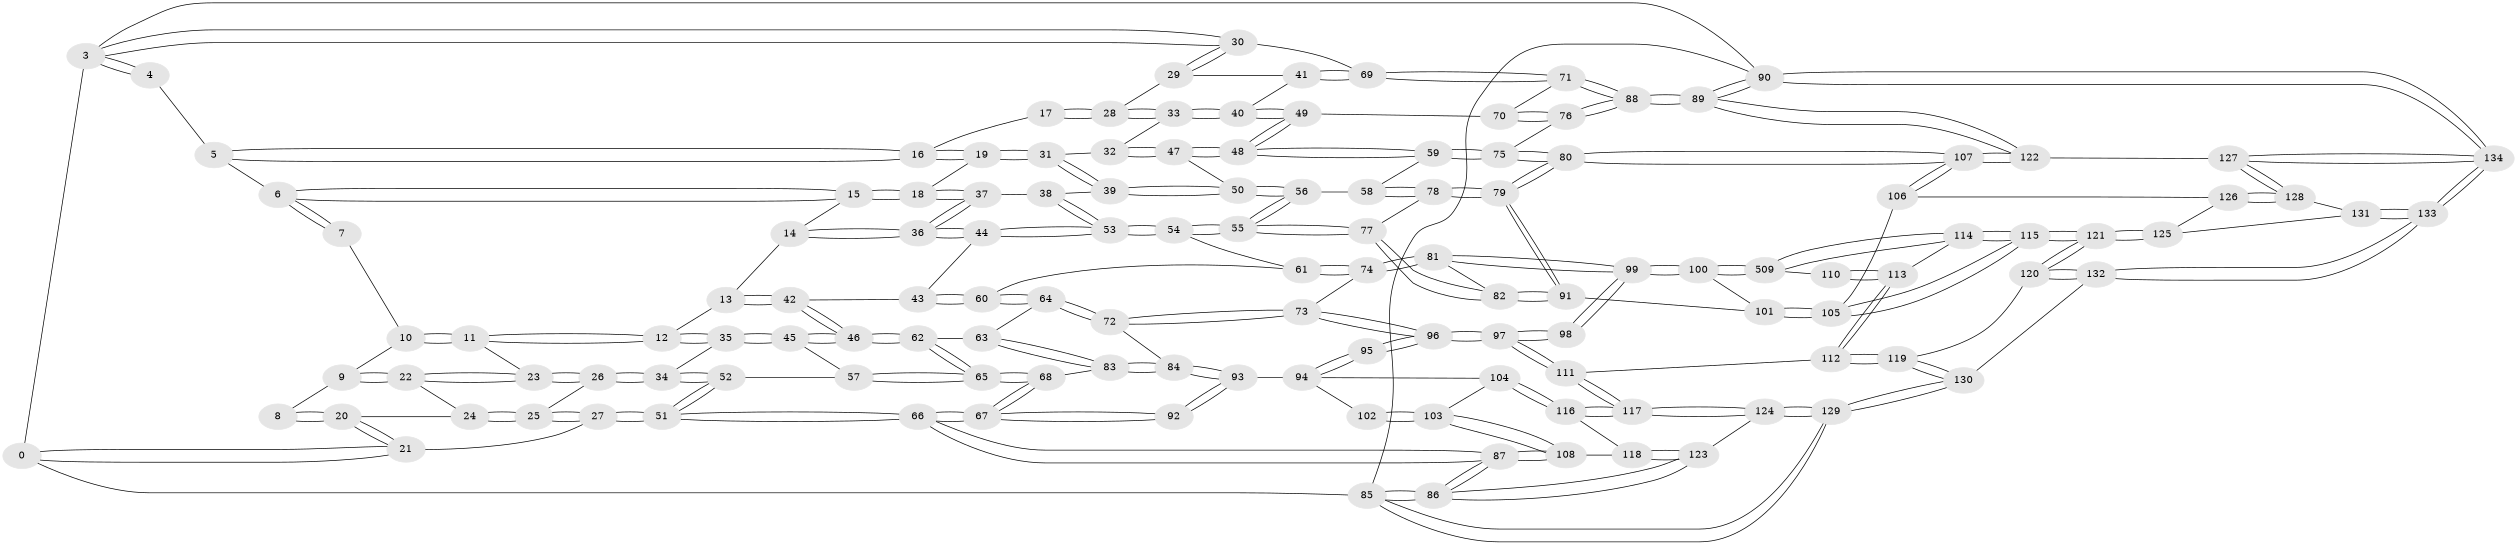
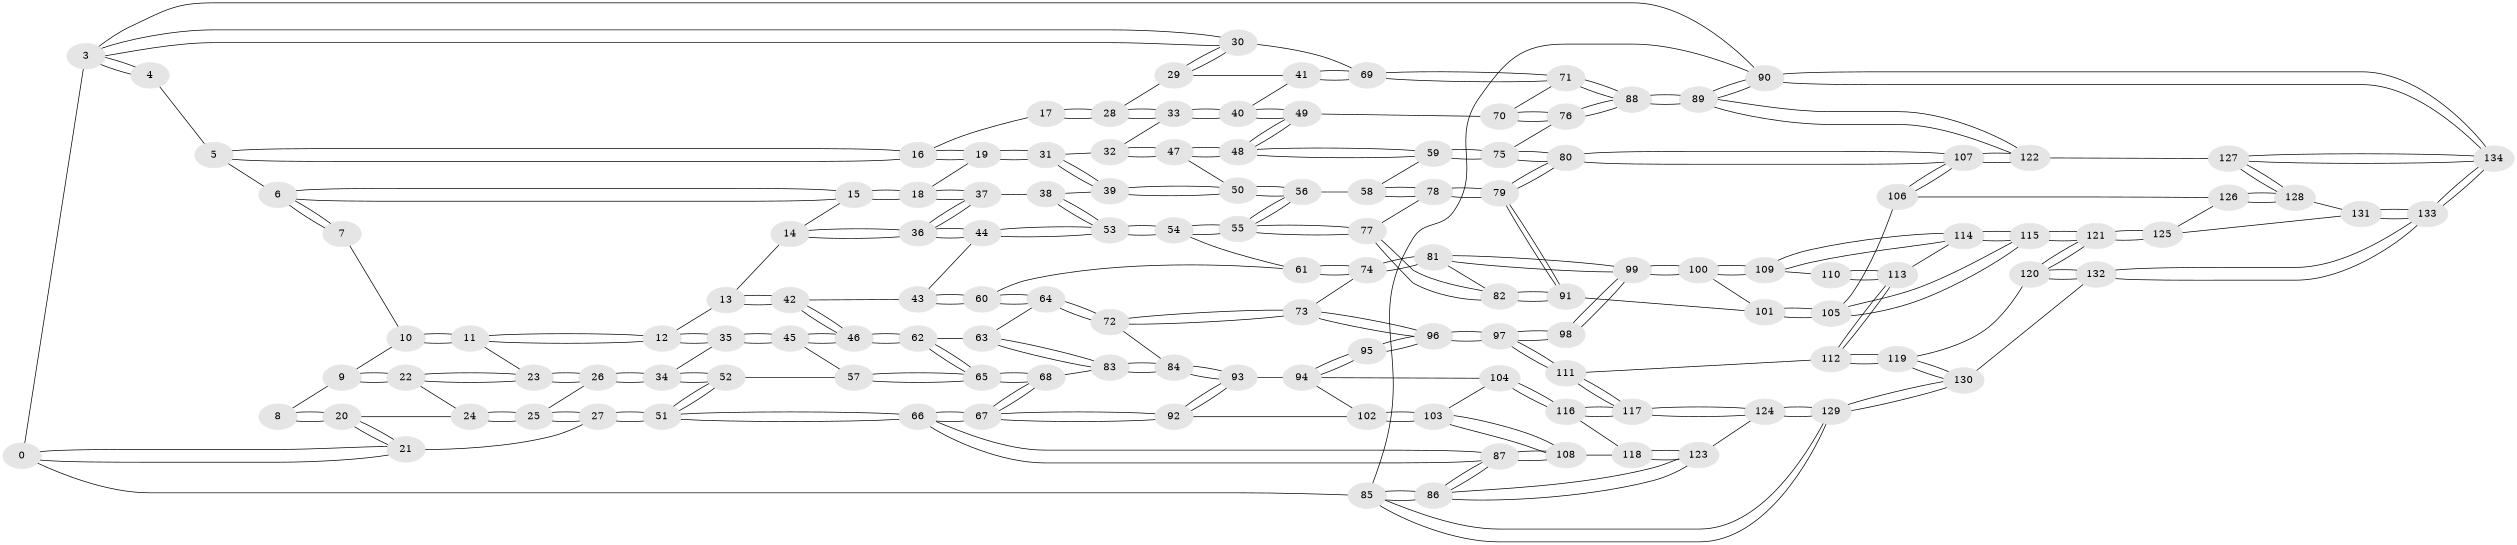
(1765, 270) -> (1765, 270)
none -> (1270, 417)
